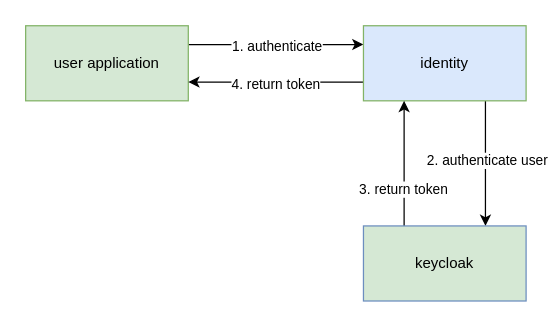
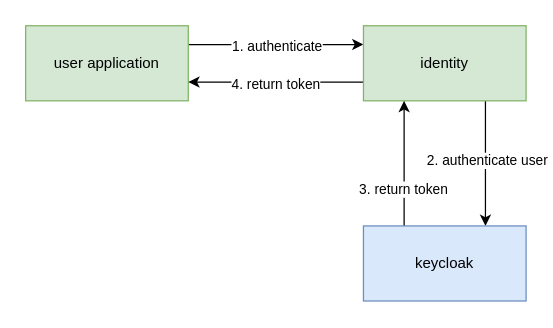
(444, 63) -> (444, 63)
(444, 263) -> (444, 263)
